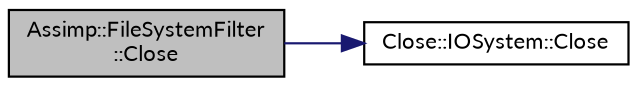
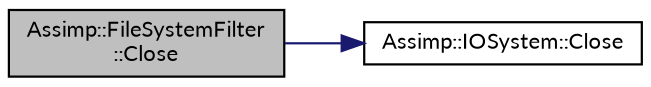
(496, 43) -> (503, 43)
